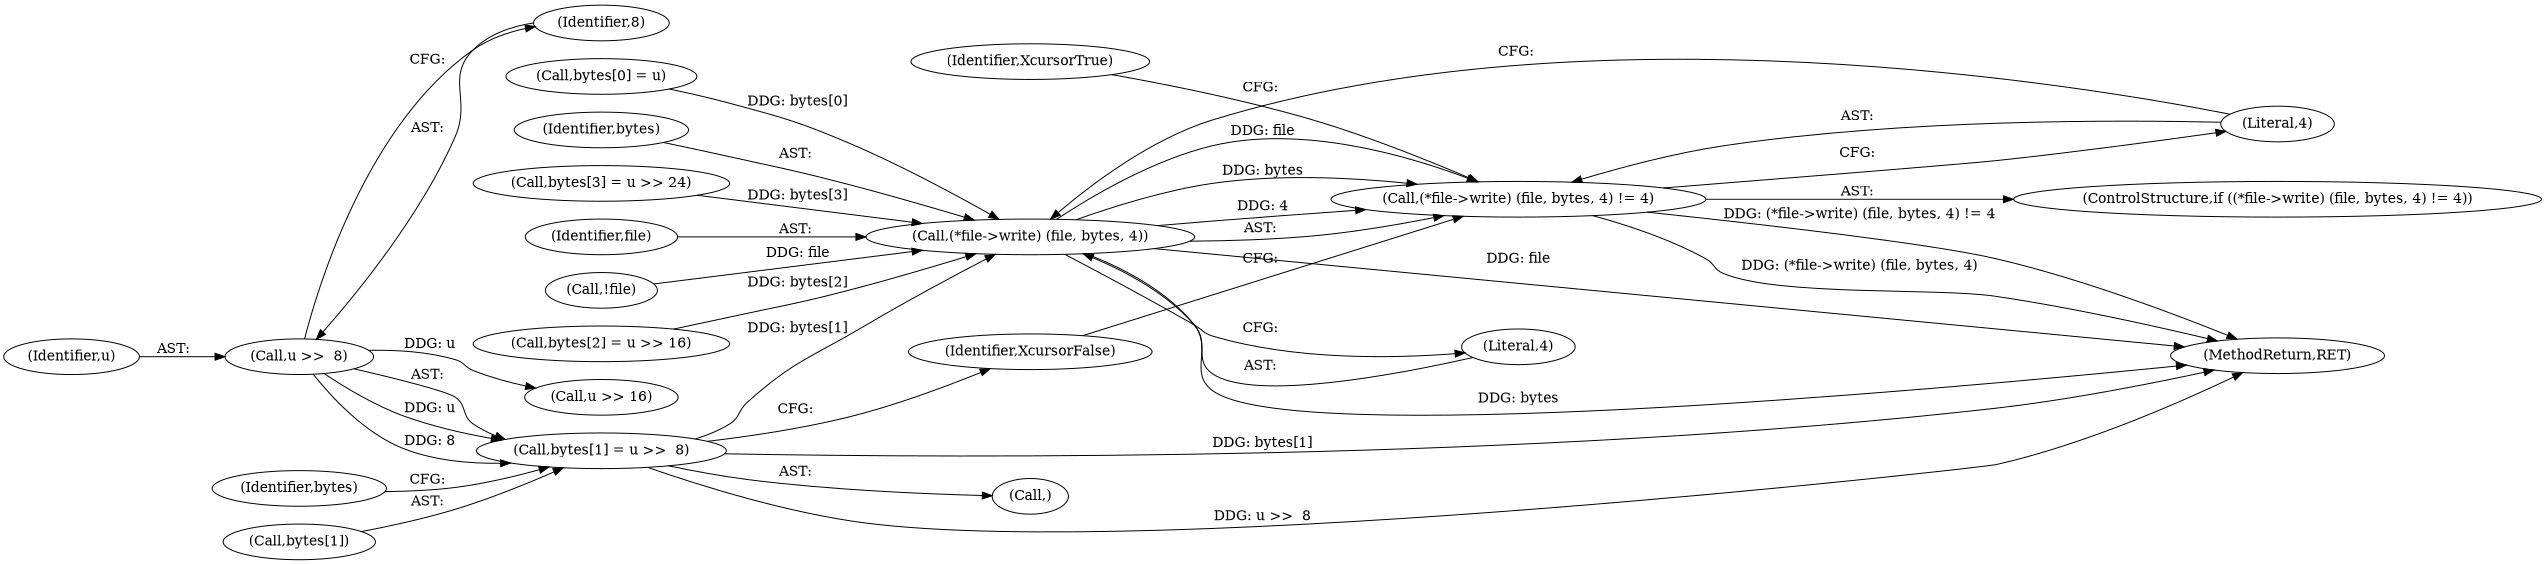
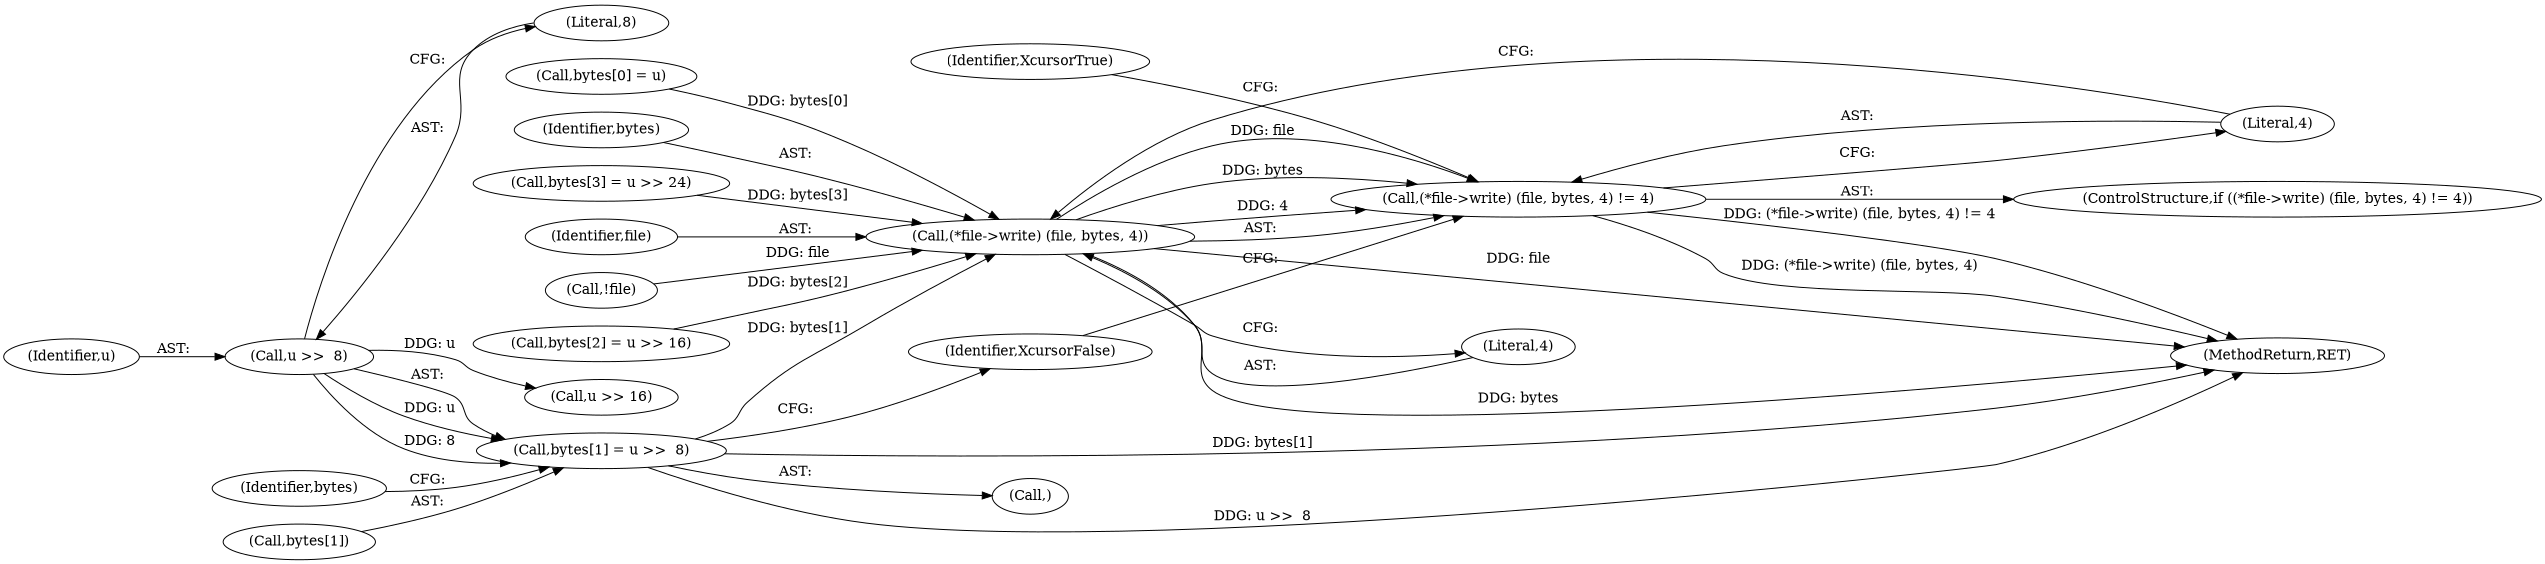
(601, 23) -> (601, 23)
